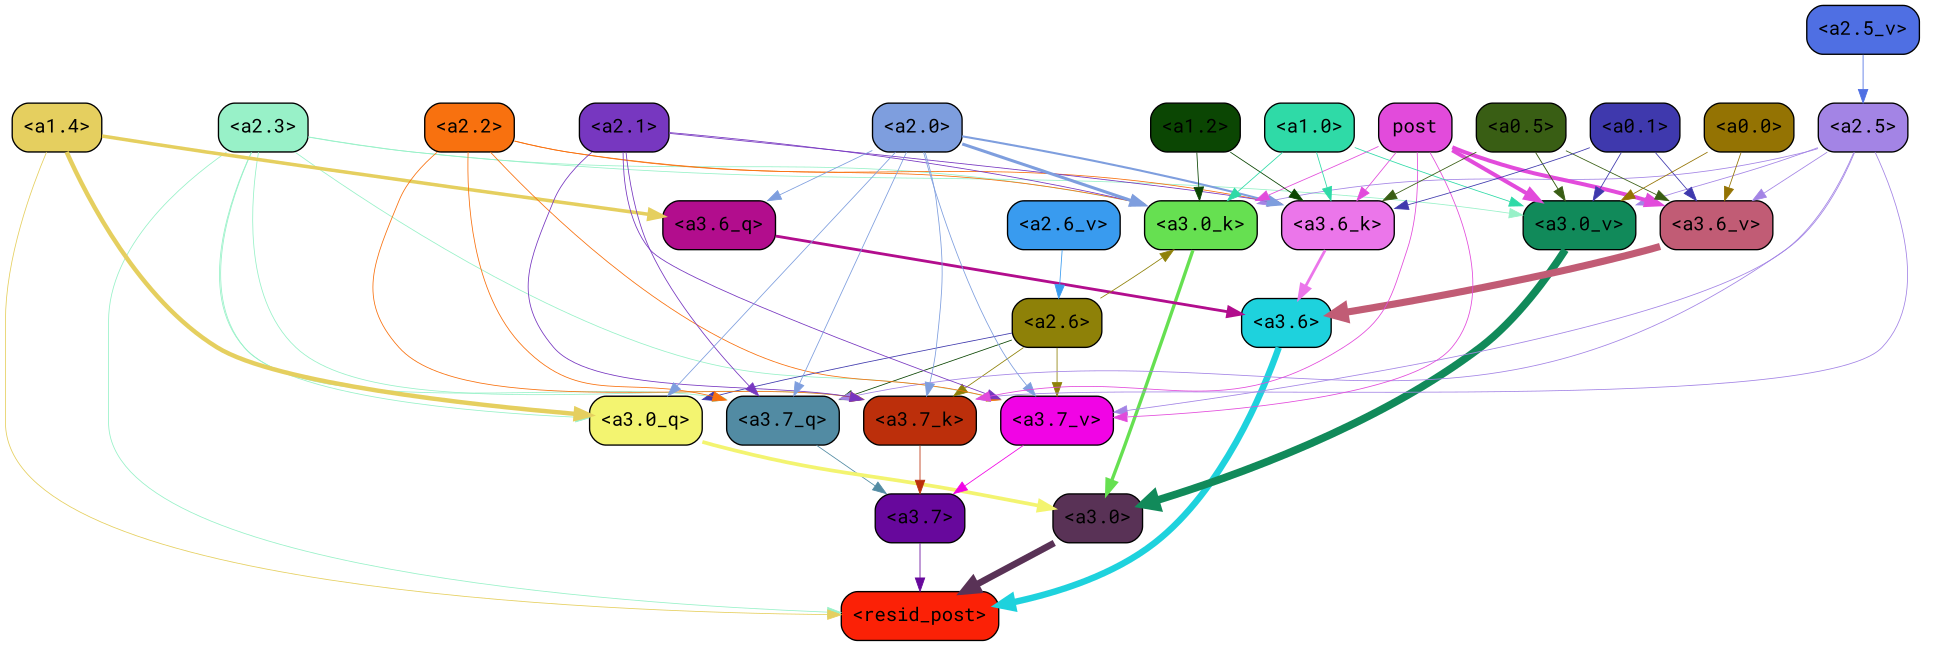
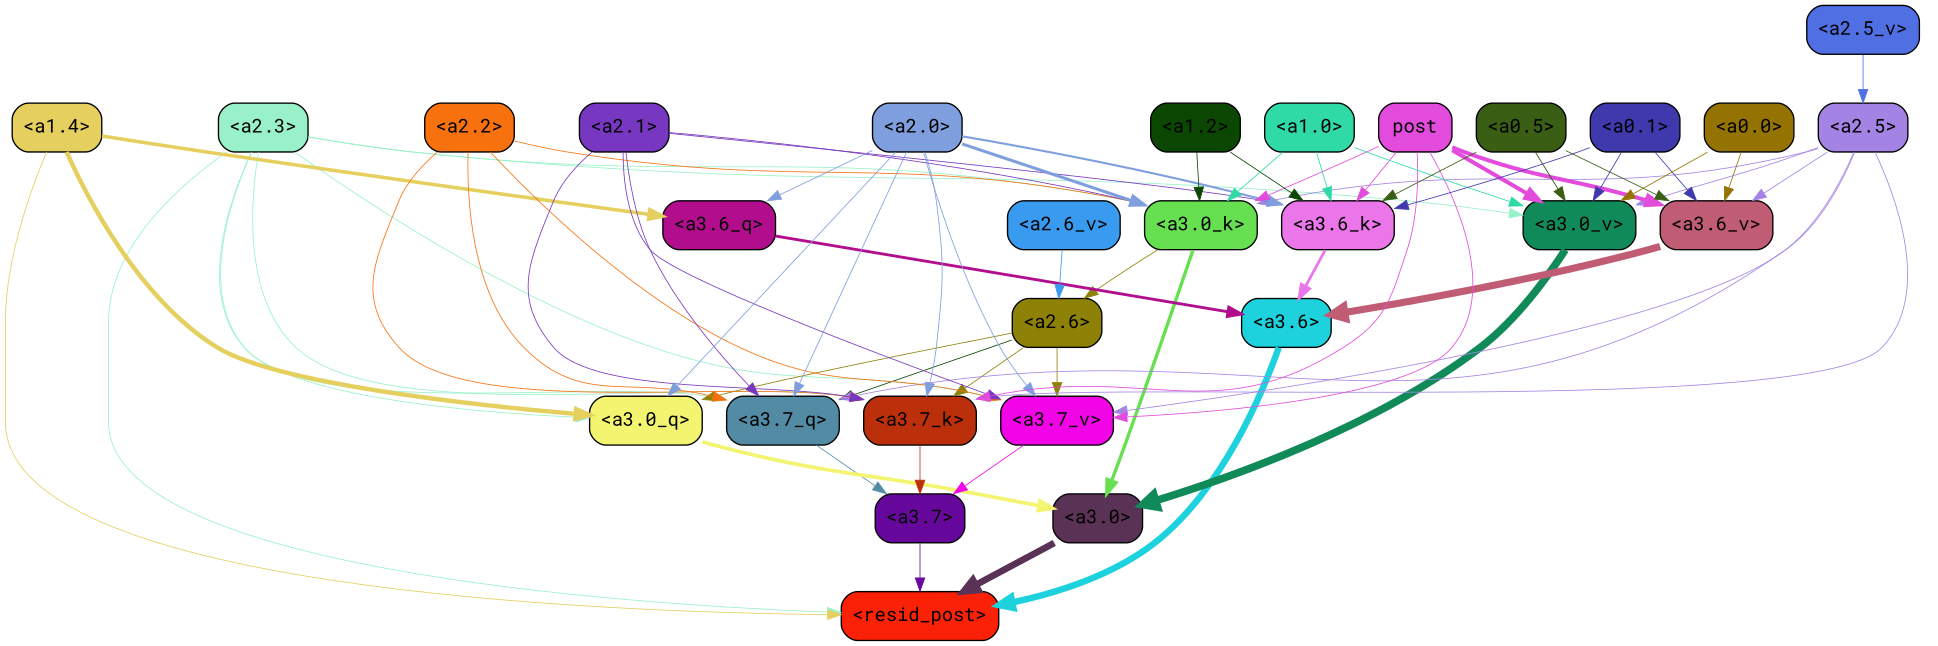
(891, 172) -> none
(1132, 278) -> (1126, 270)
(864, 363) -> (864, 363)
